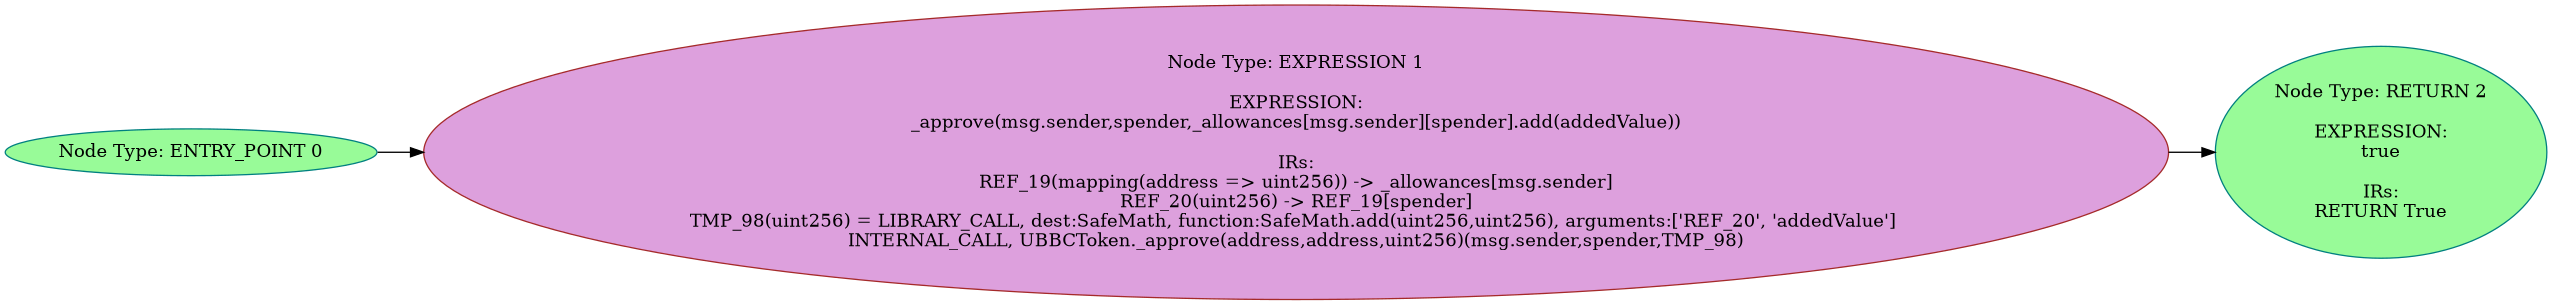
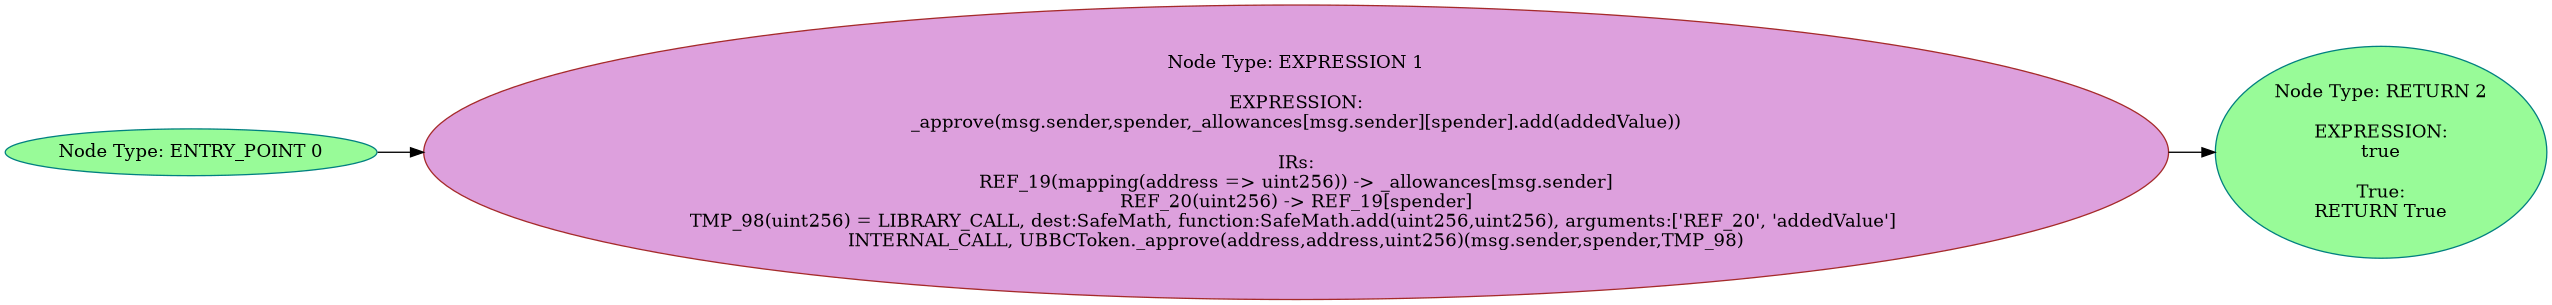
(2381, 152) -> (2381, 152)
